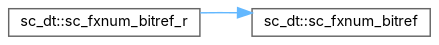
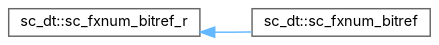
(219, 13) -> (233, 32)
